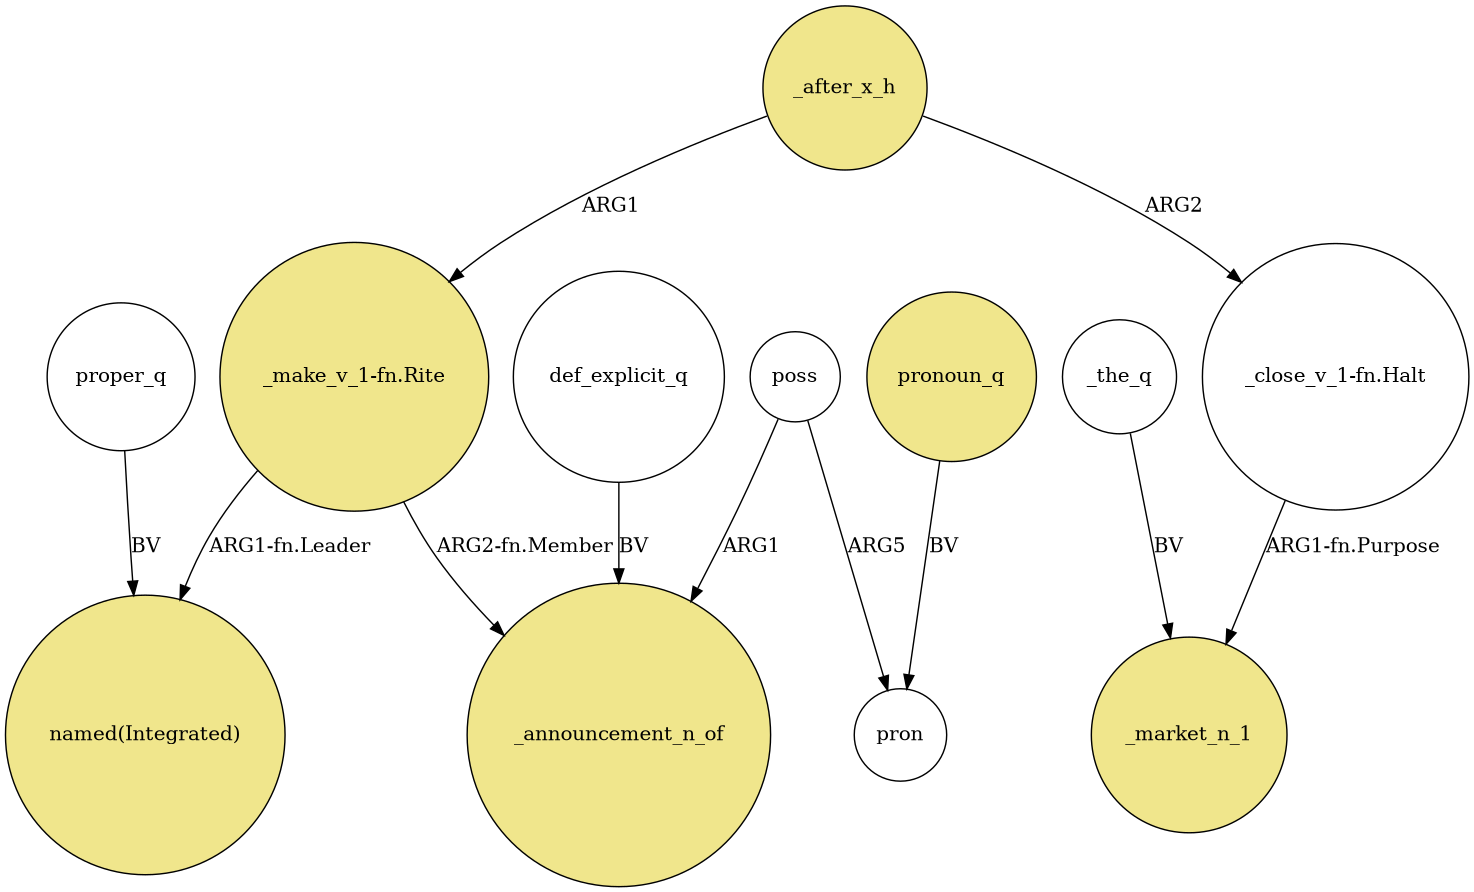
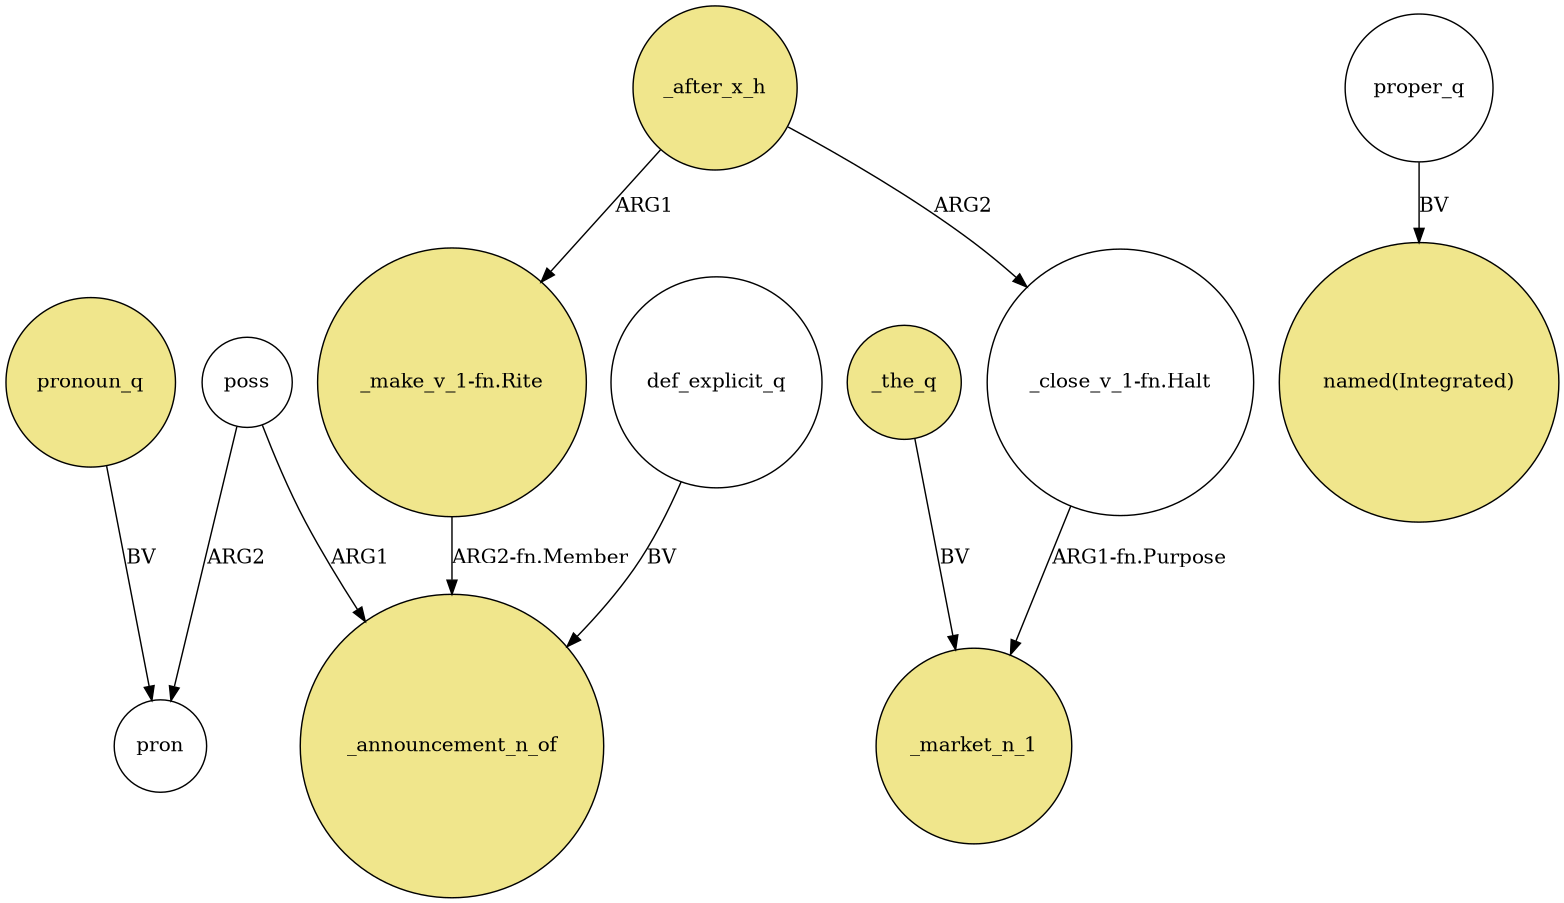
(1119, 377) -> (904, 382)
(216, 525) -> none
(877, 547) -> (237, 558)
